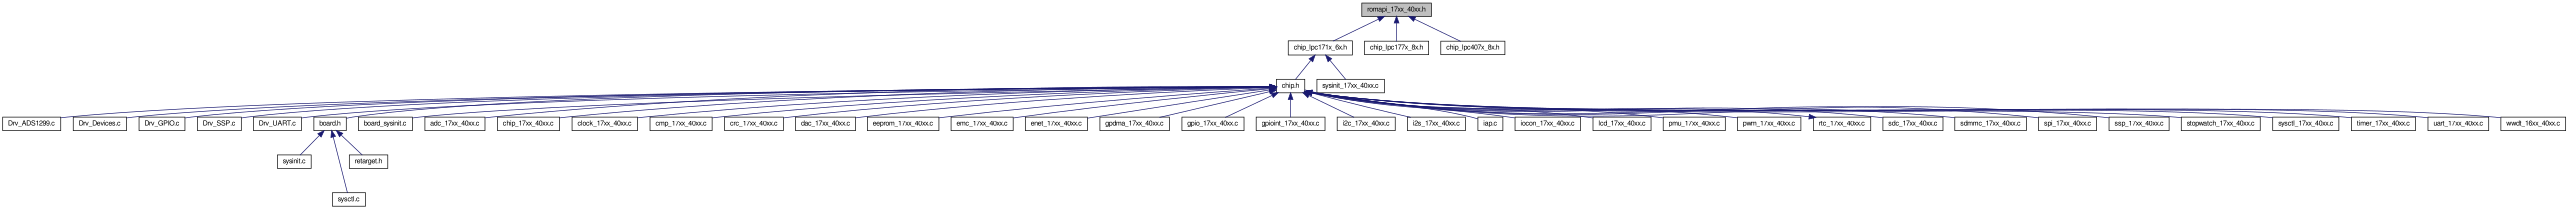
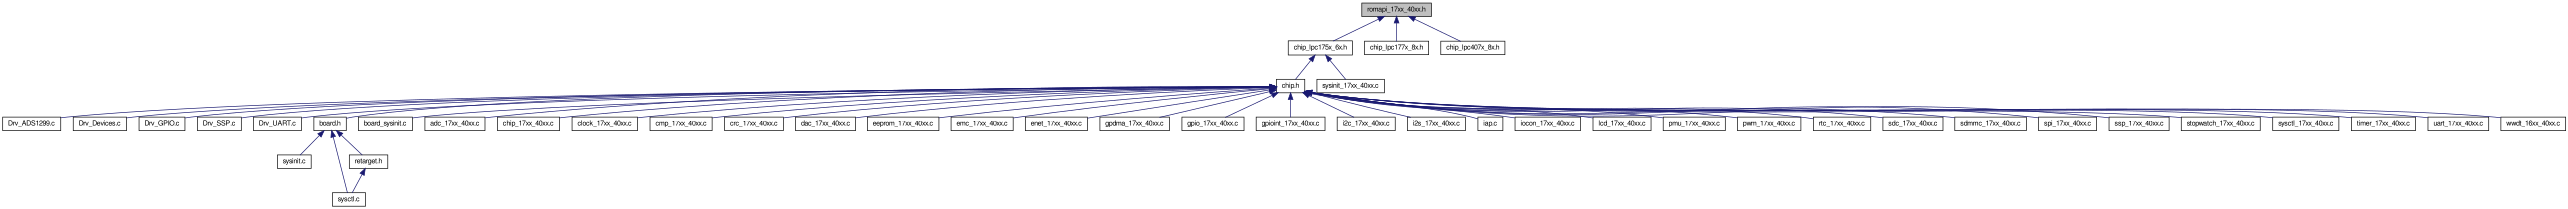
(1320, 48) -> (1320, 48)
(1556, 110) -> (1561, 110)
none -> (357, 184)
